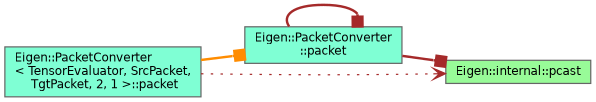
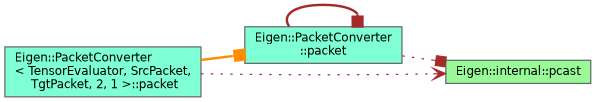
(418, 58) -> (418, 58)
